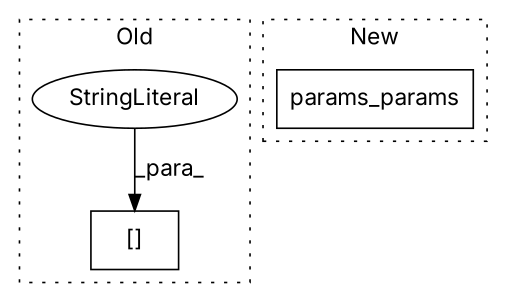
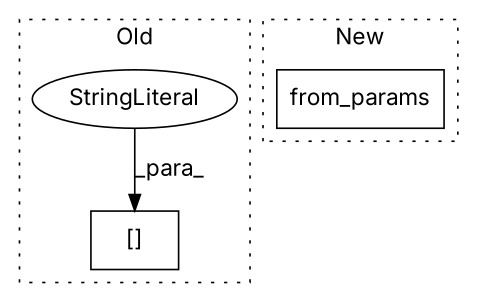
(375, 99) -> (360, 99)
